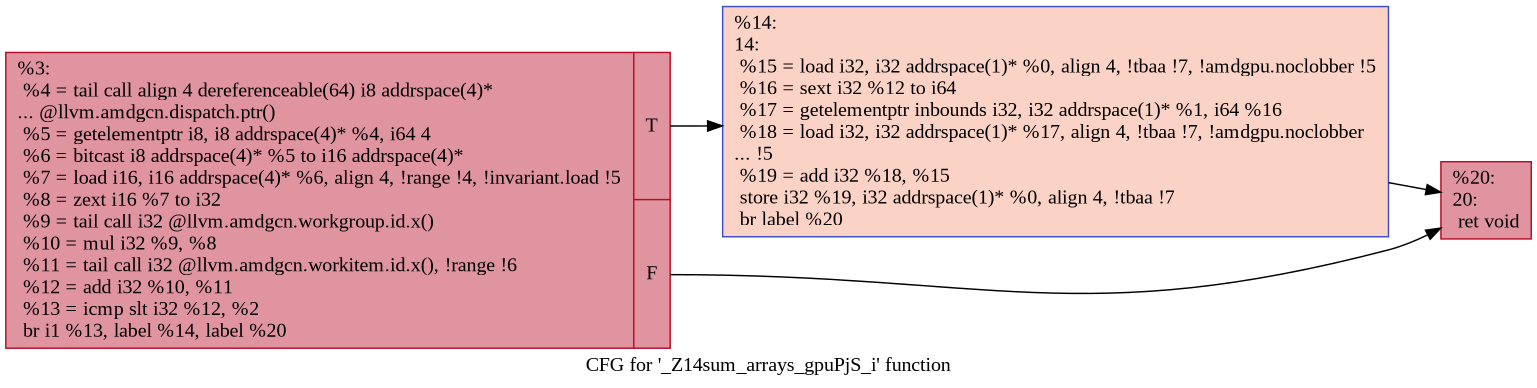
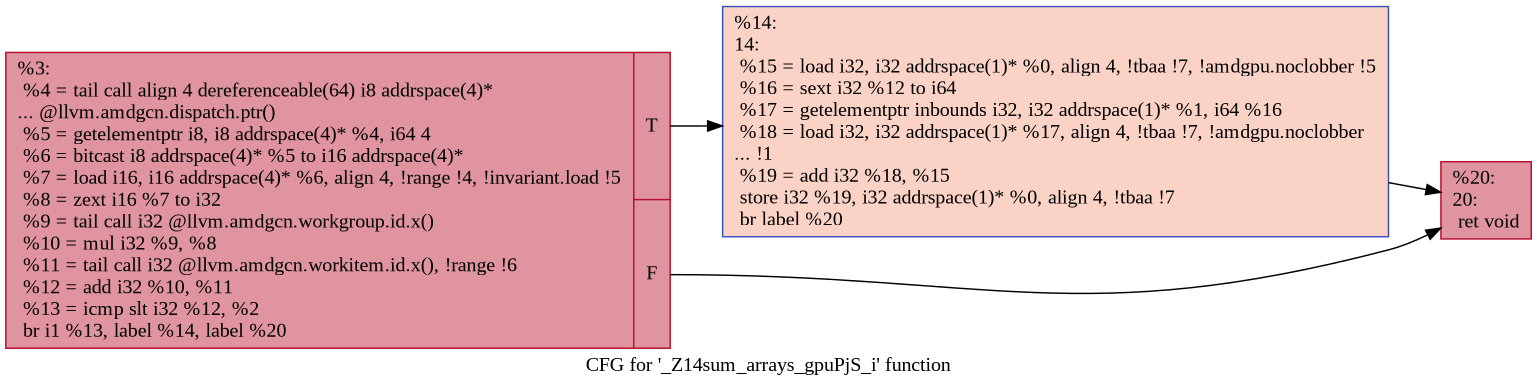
(754, 154) -> (754, 154)
